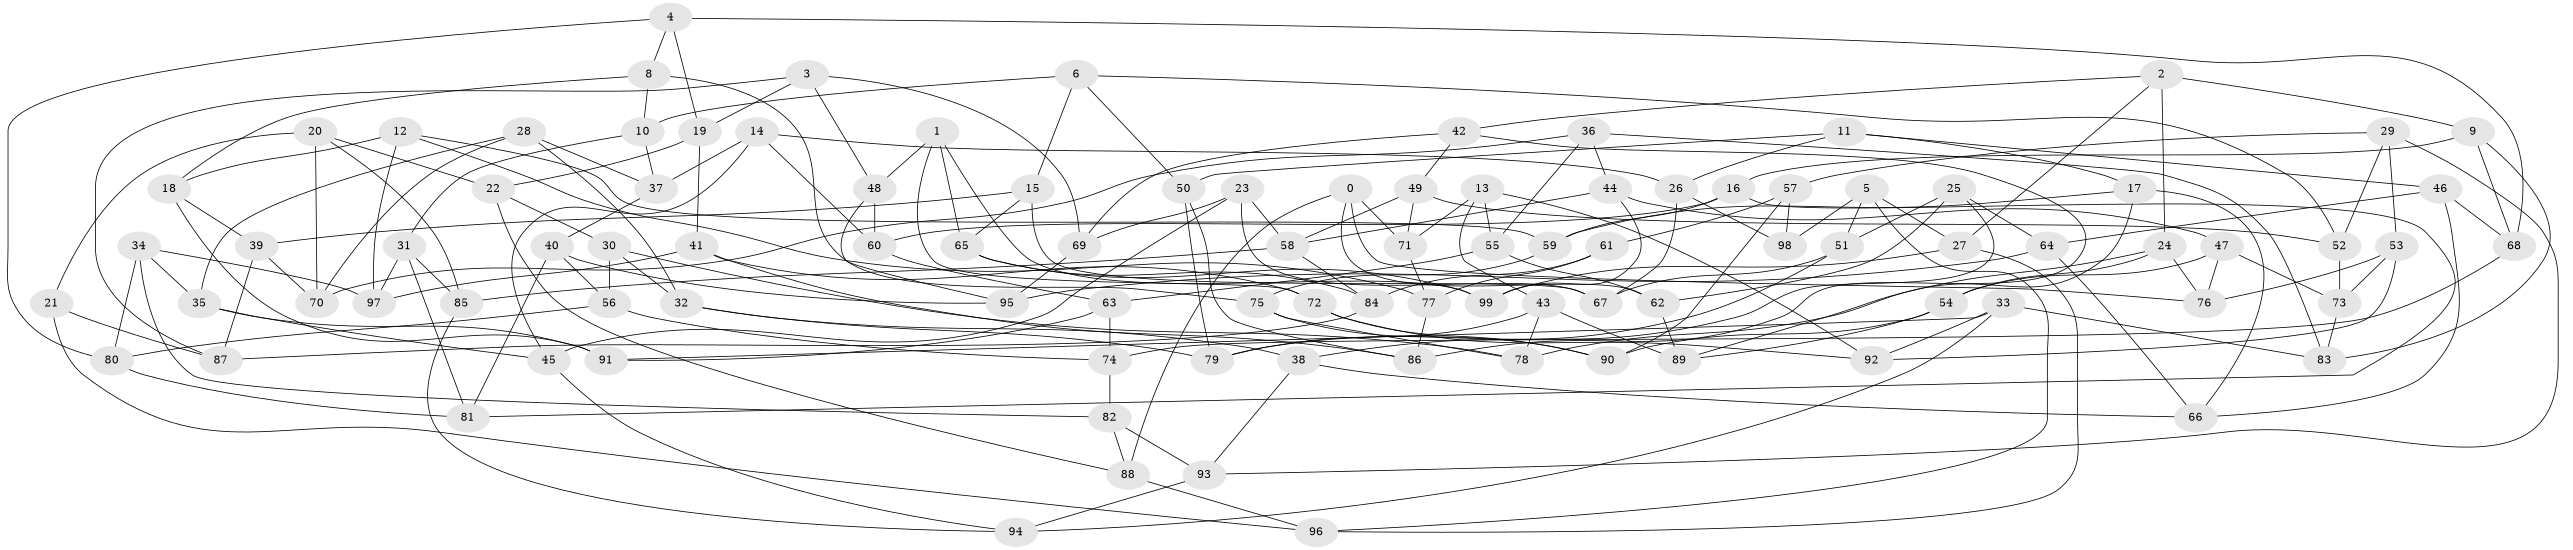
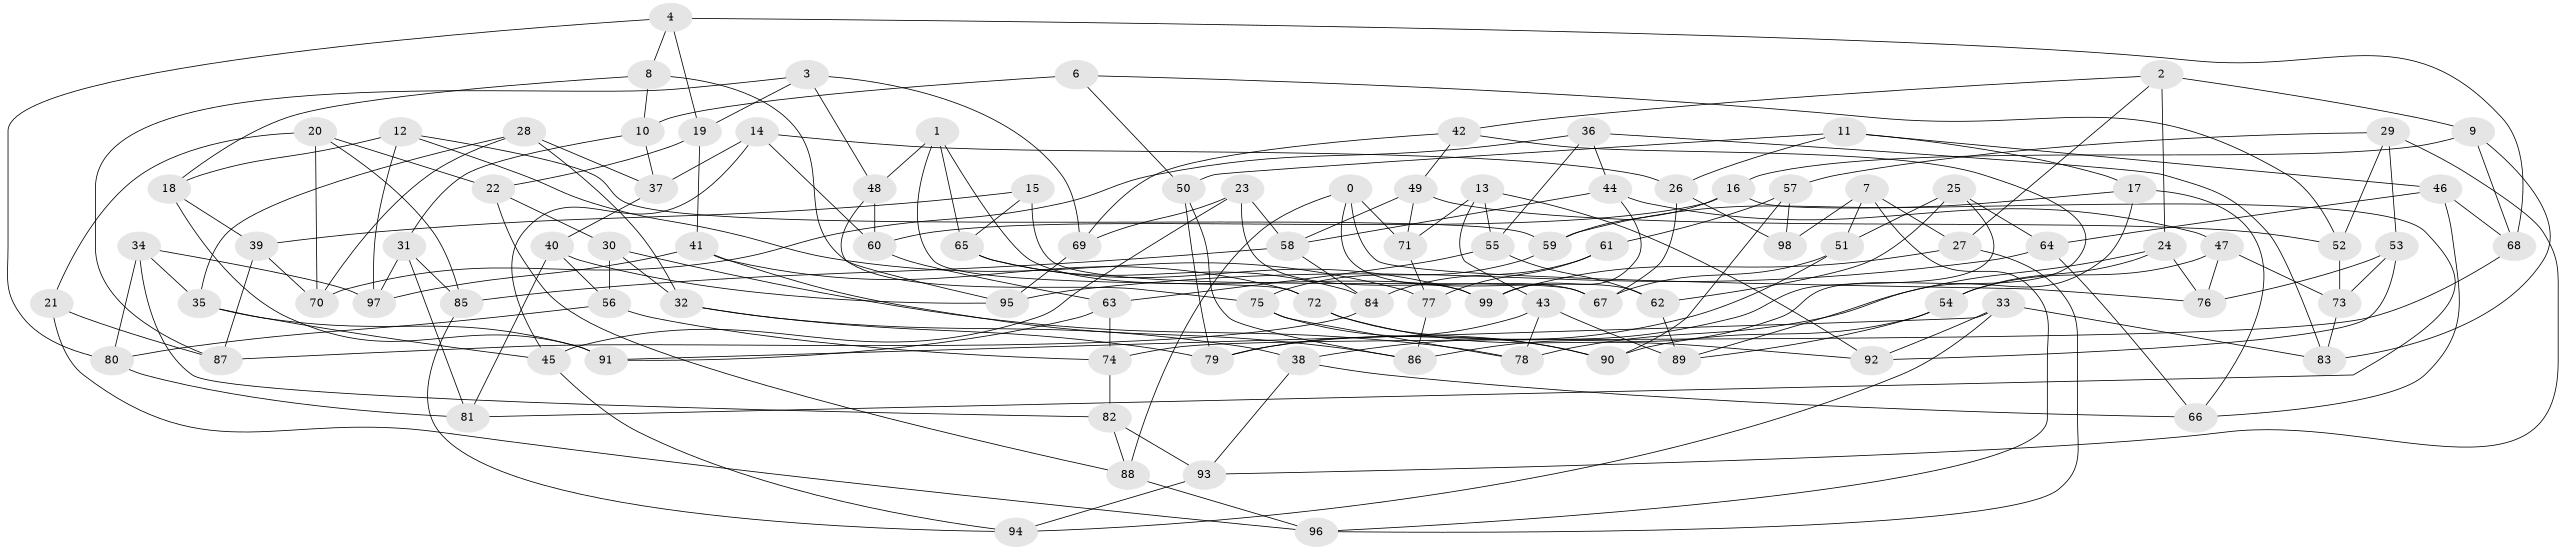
(1055, 132) -> none
(1867, 189) -> (1867, 189)
